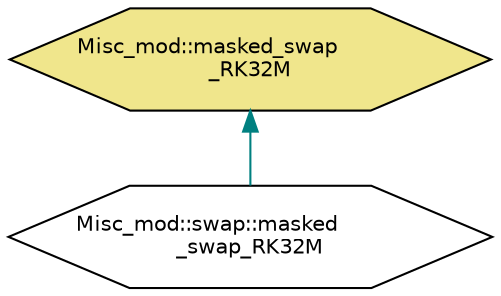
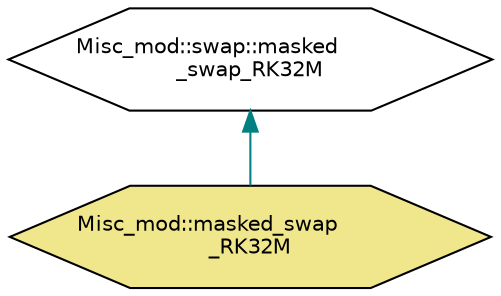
(250, 159) -> (250, 159)
